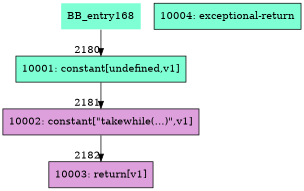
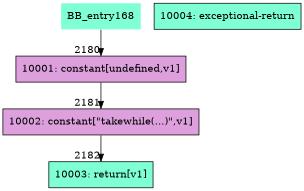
(101, 69) -> (101, 69)
(101, 175) -> (101, 175)
